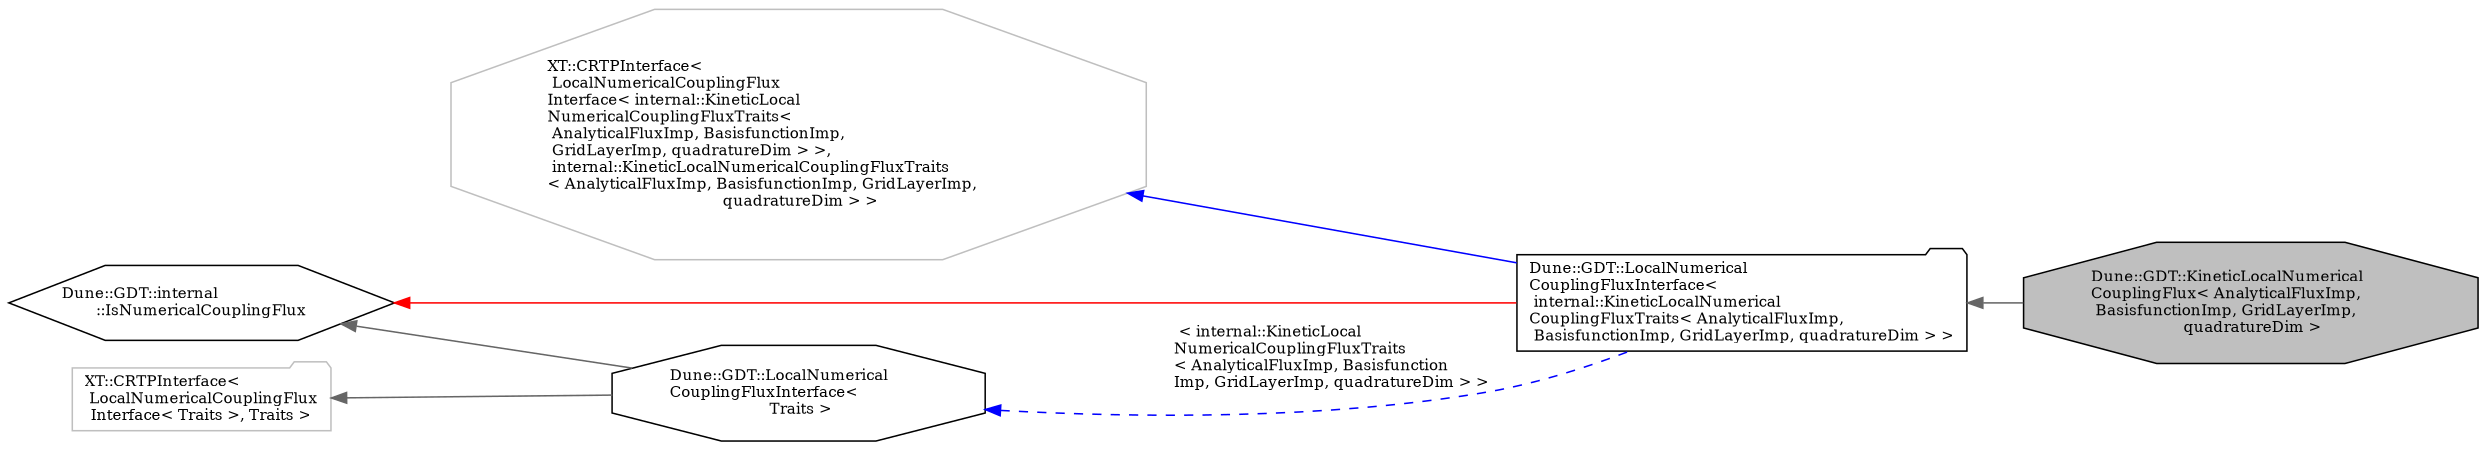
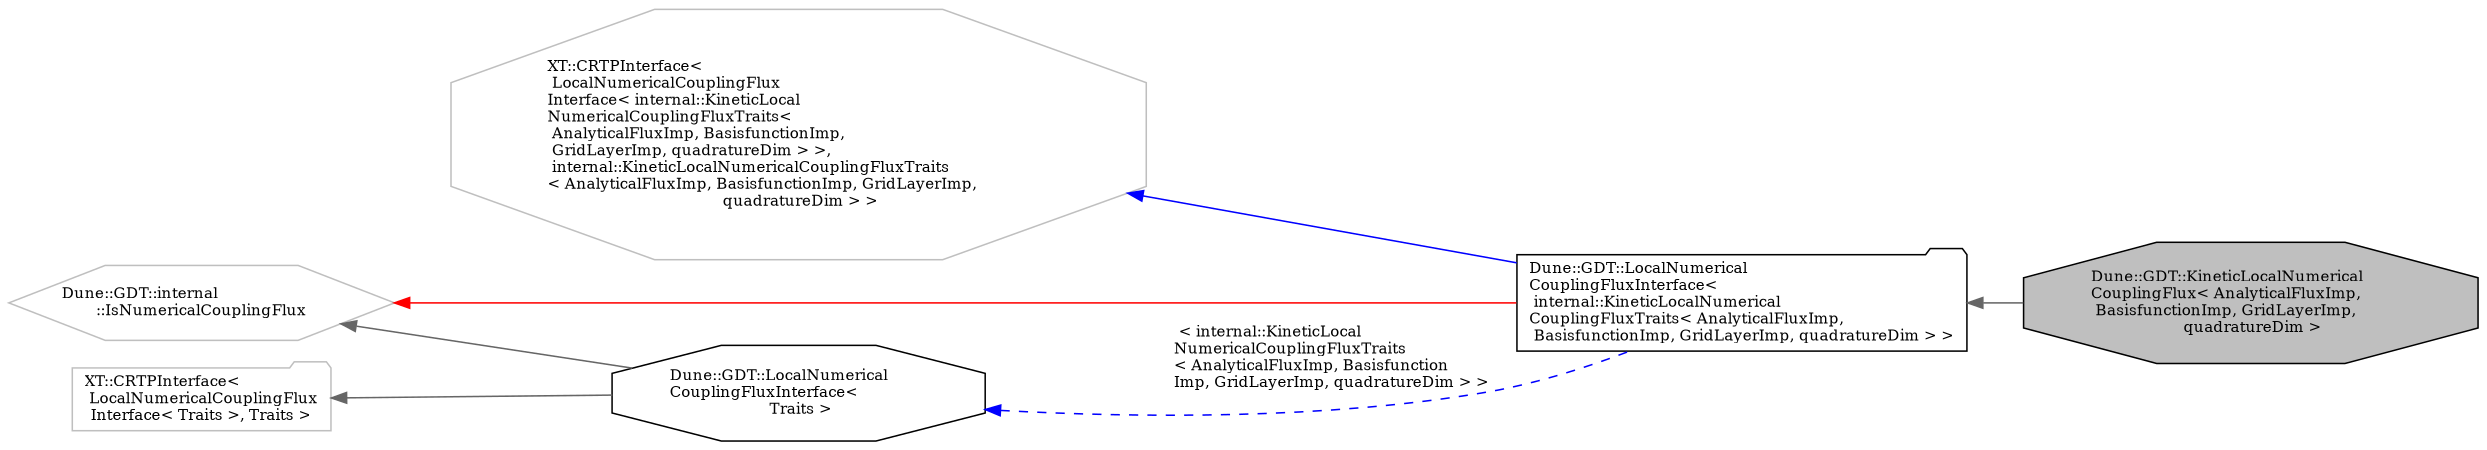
(202, 303) -> (202, 303)
